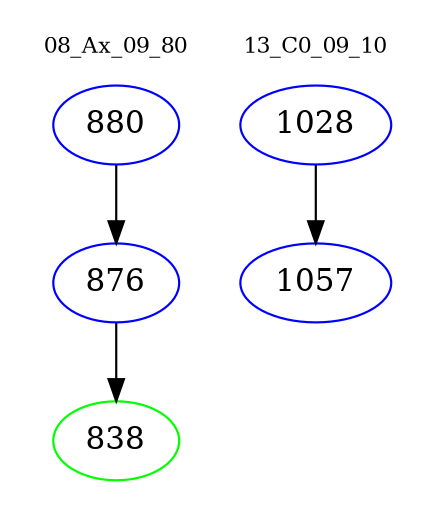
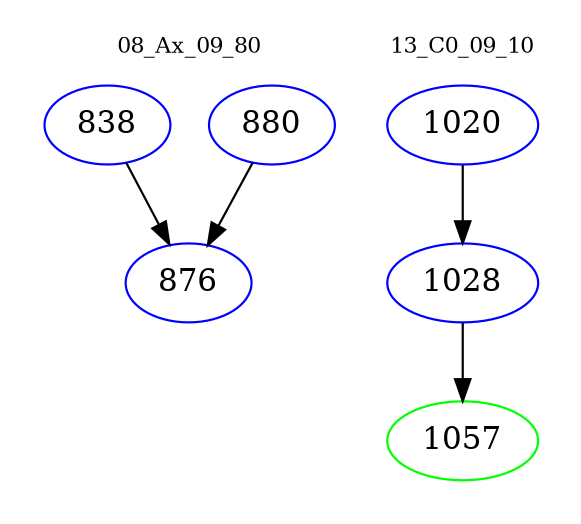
none -> (463, 125)
(316, 283) -> (463, 441)
(116, 351) -> (143, 194)
(116, 441) -> (107, 125)
